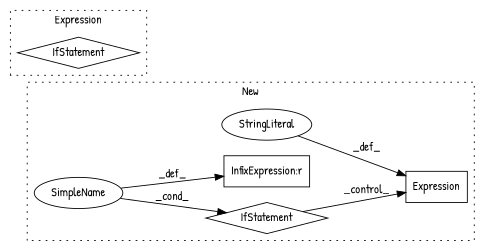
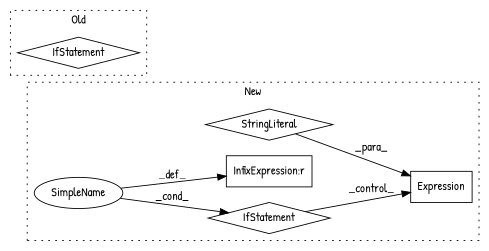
(79, 20) -> (79, 20)
(267, 125) -> (269, 125)
(367, 148) -> (372, 148)
